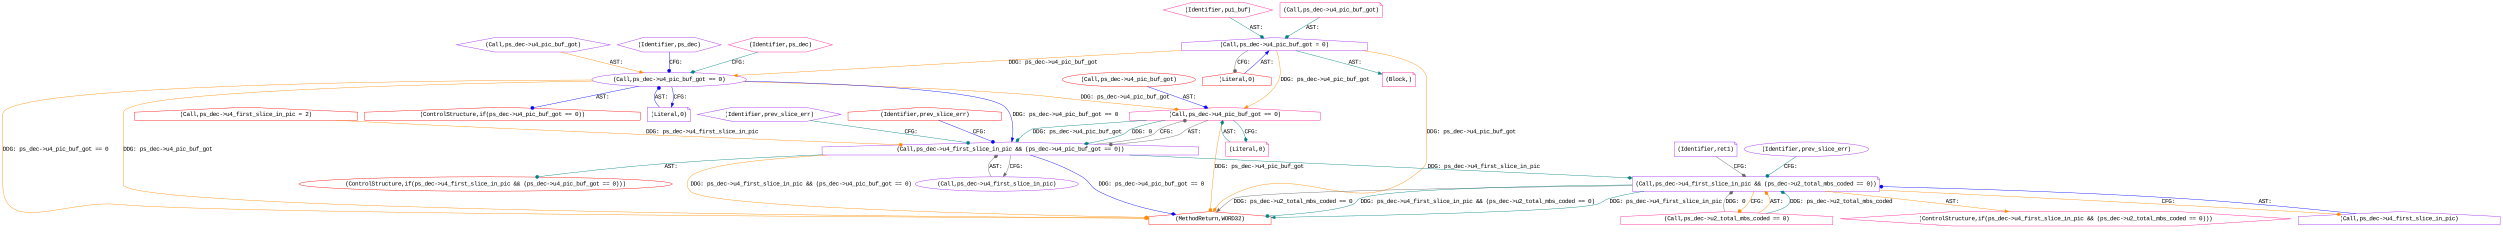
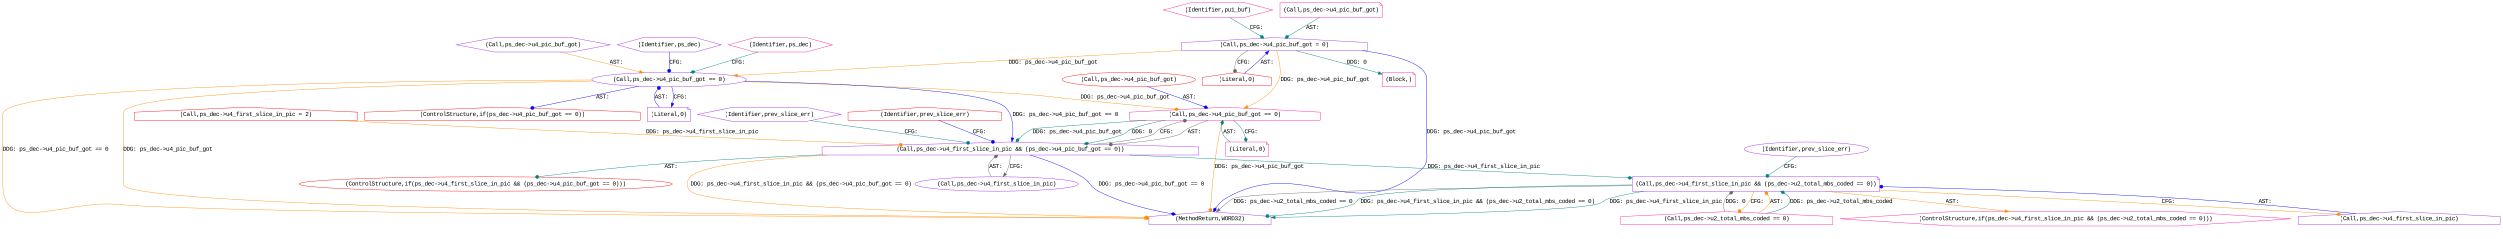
(1258, 27) -> (1258, 27)
(1357, 62) -> (1357, 62)
(1706, 149) -> none
(1400, 184) -> (1400, 184)
(1210, 219) -> (1210, 219)
